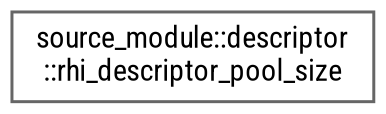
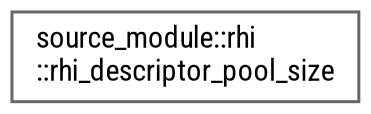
(193, 57) -> (185, 57)
